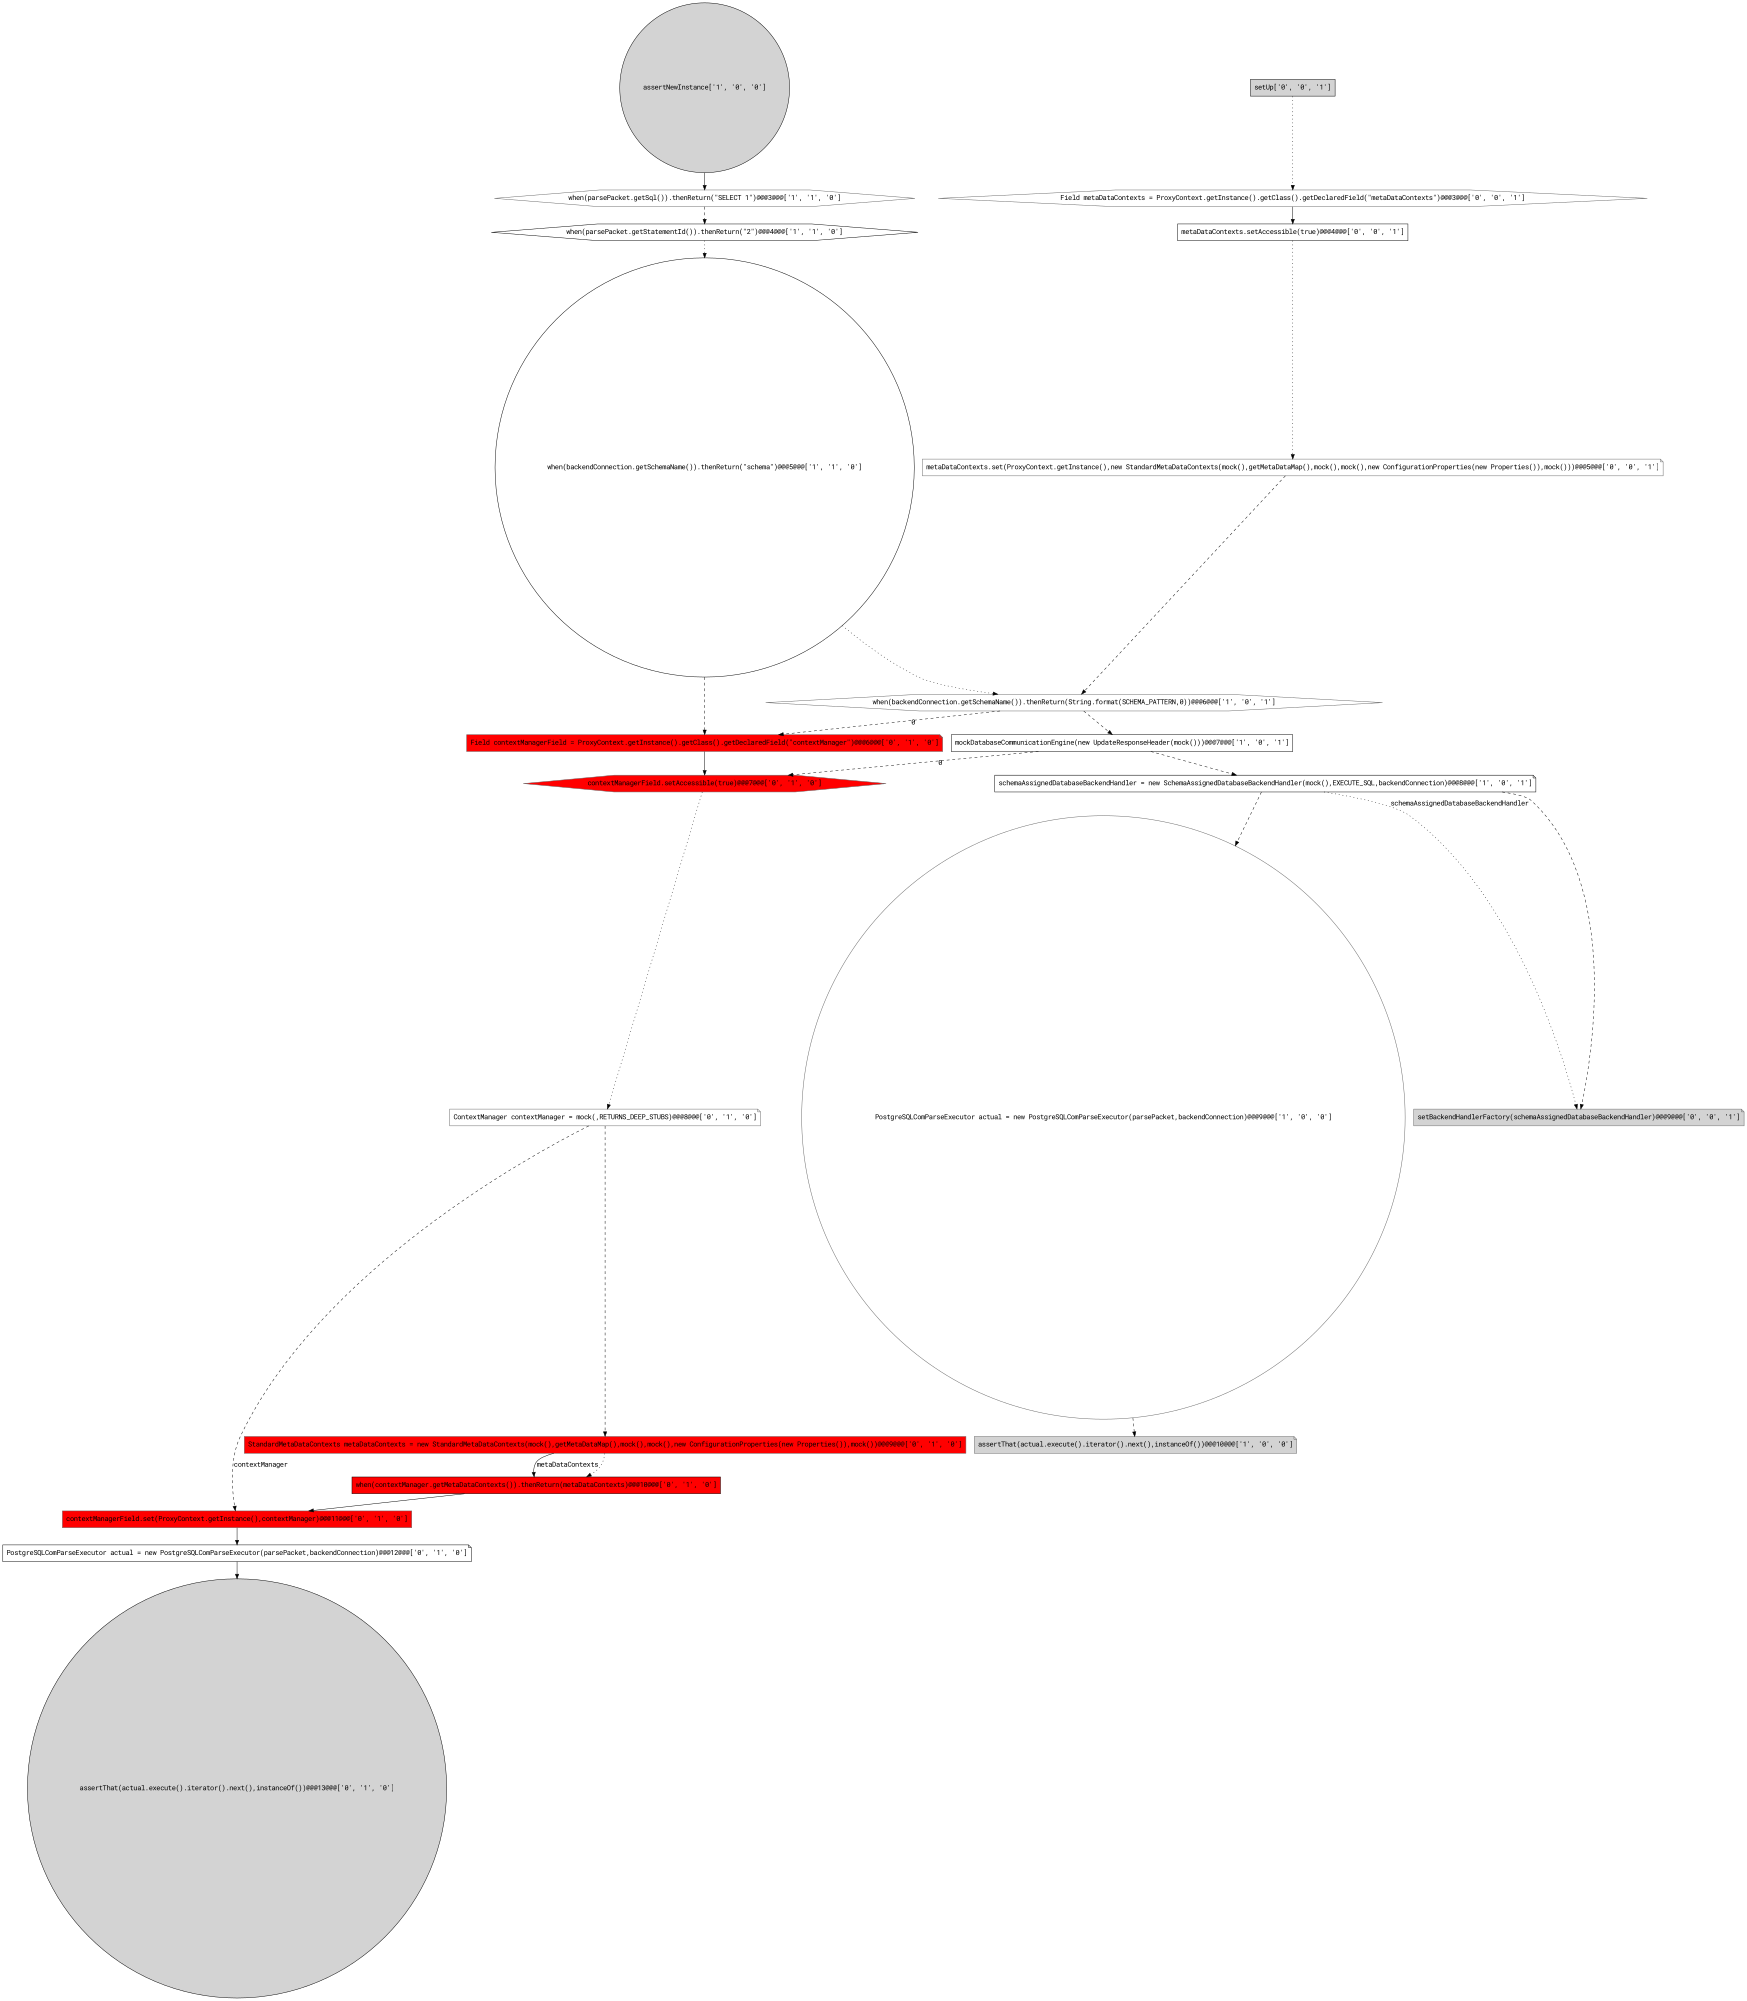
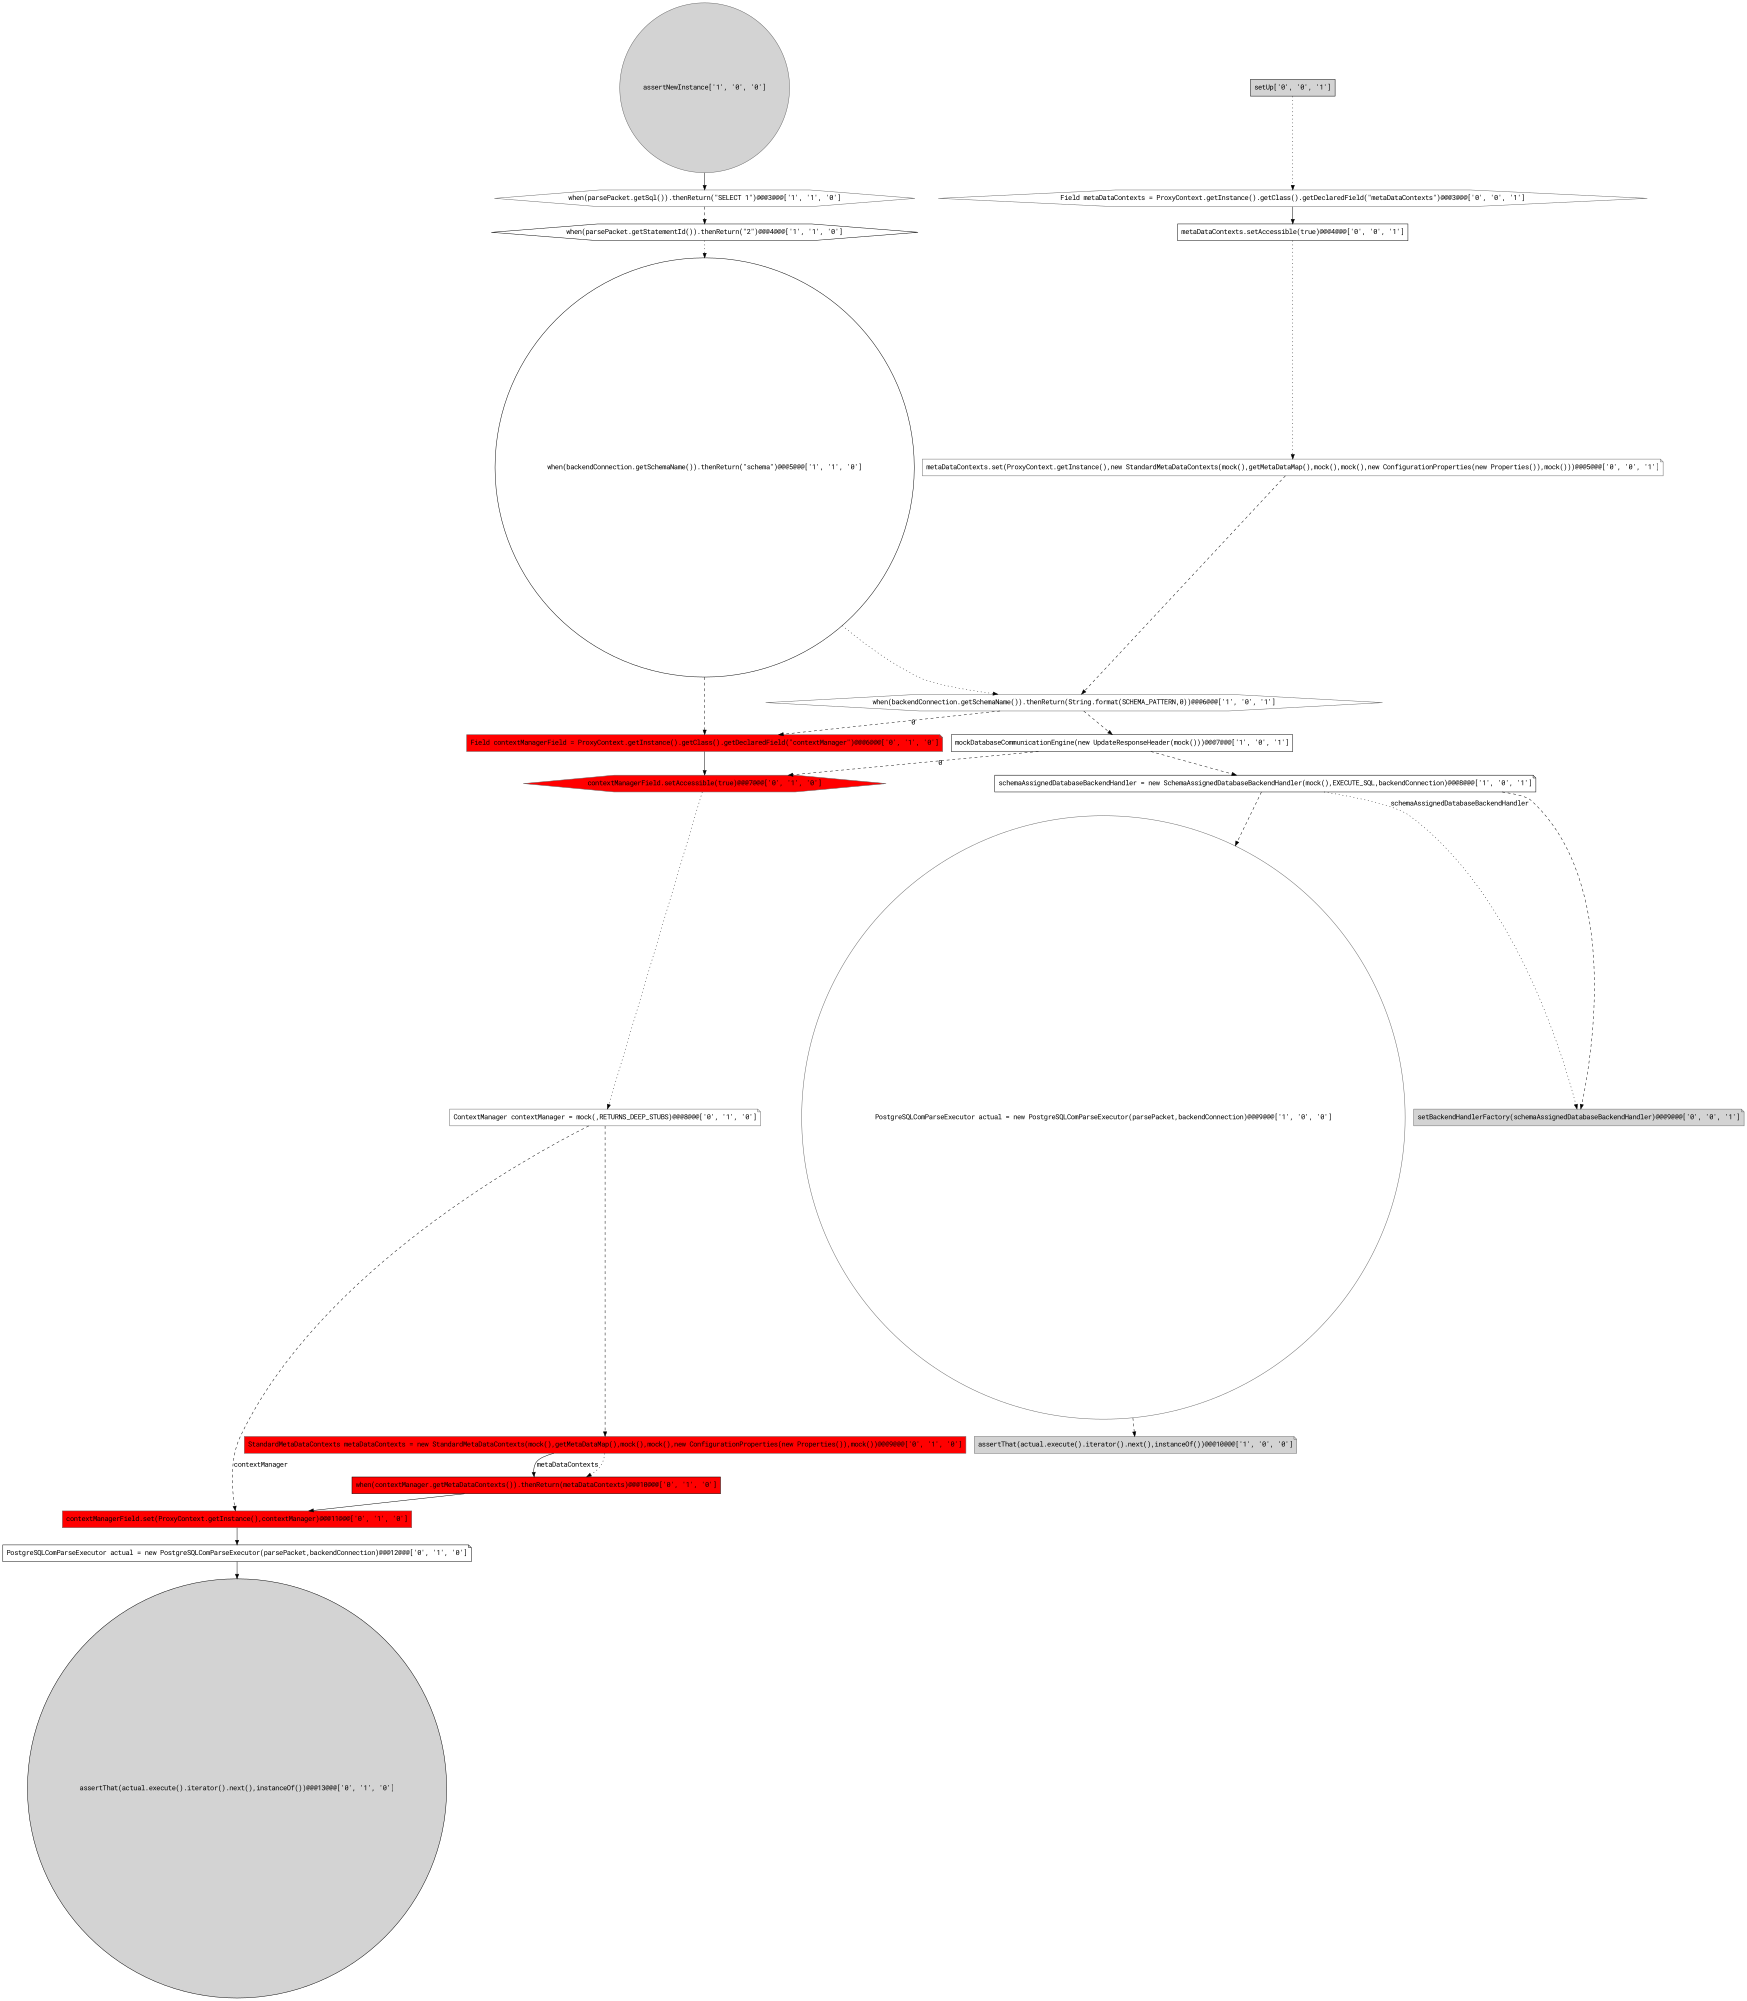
(705, 88) -> (705, 88)
